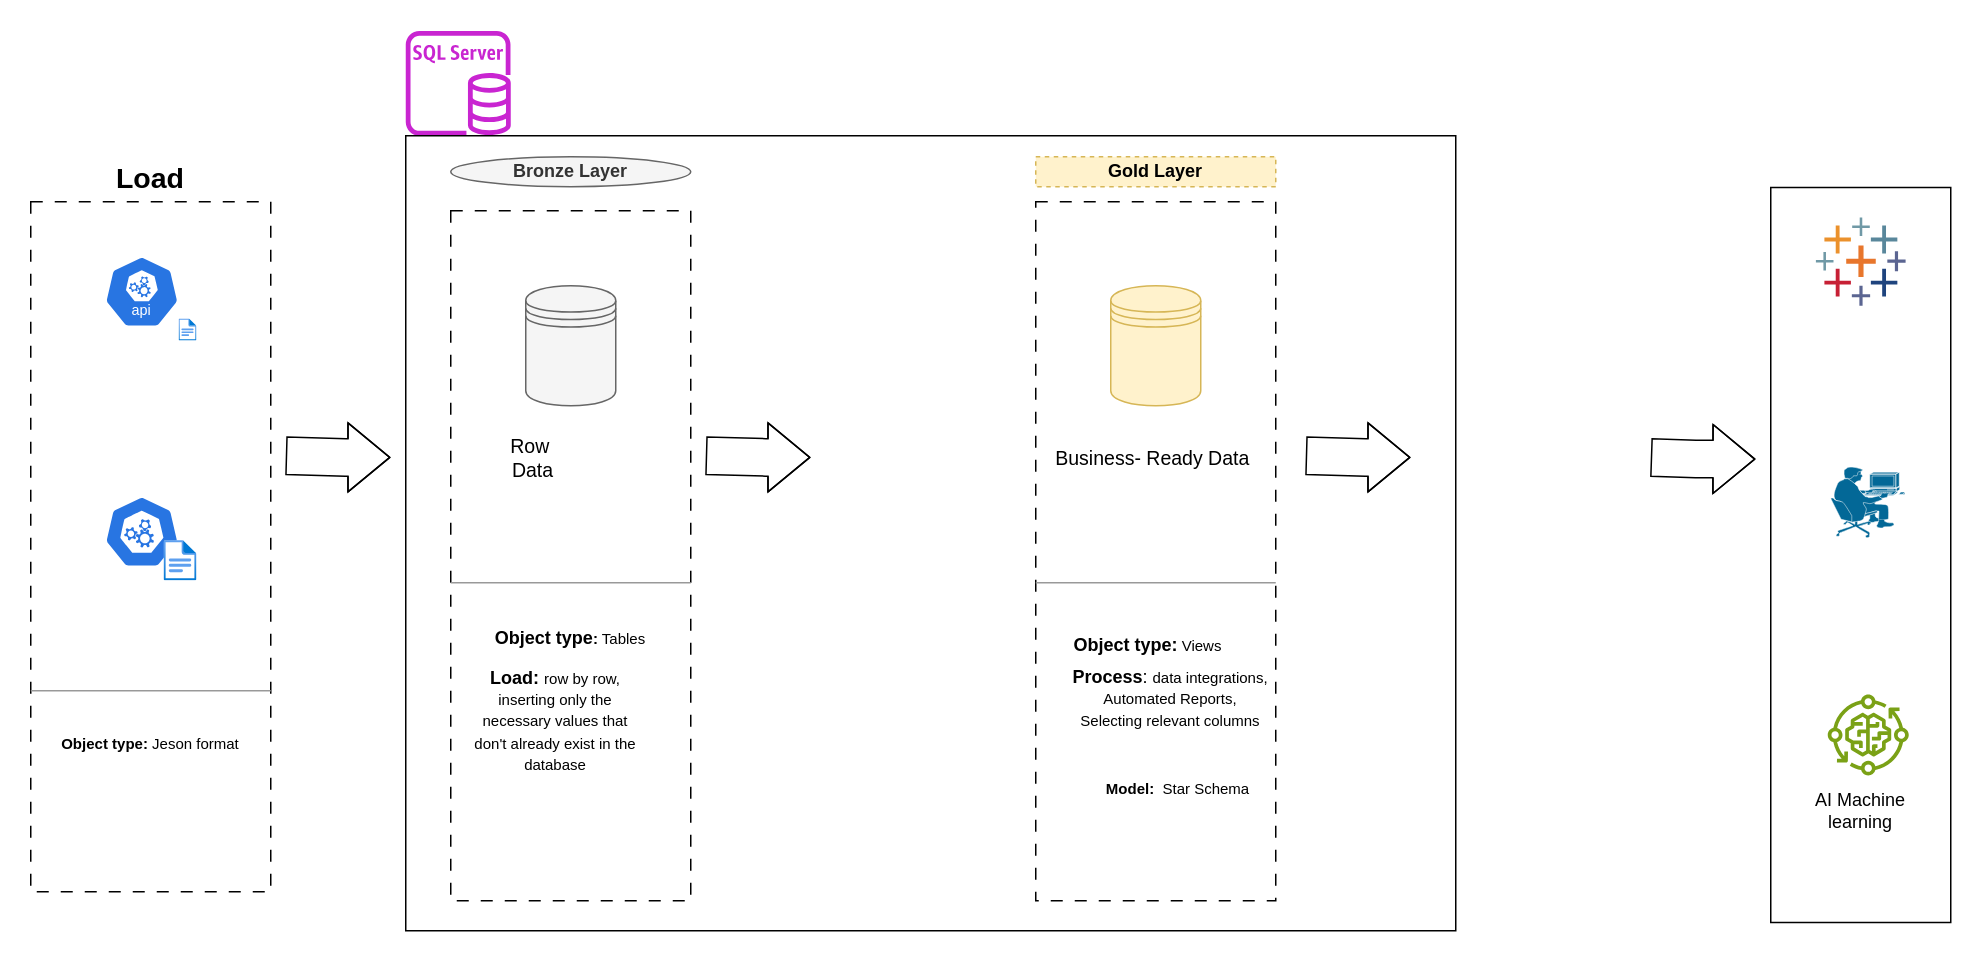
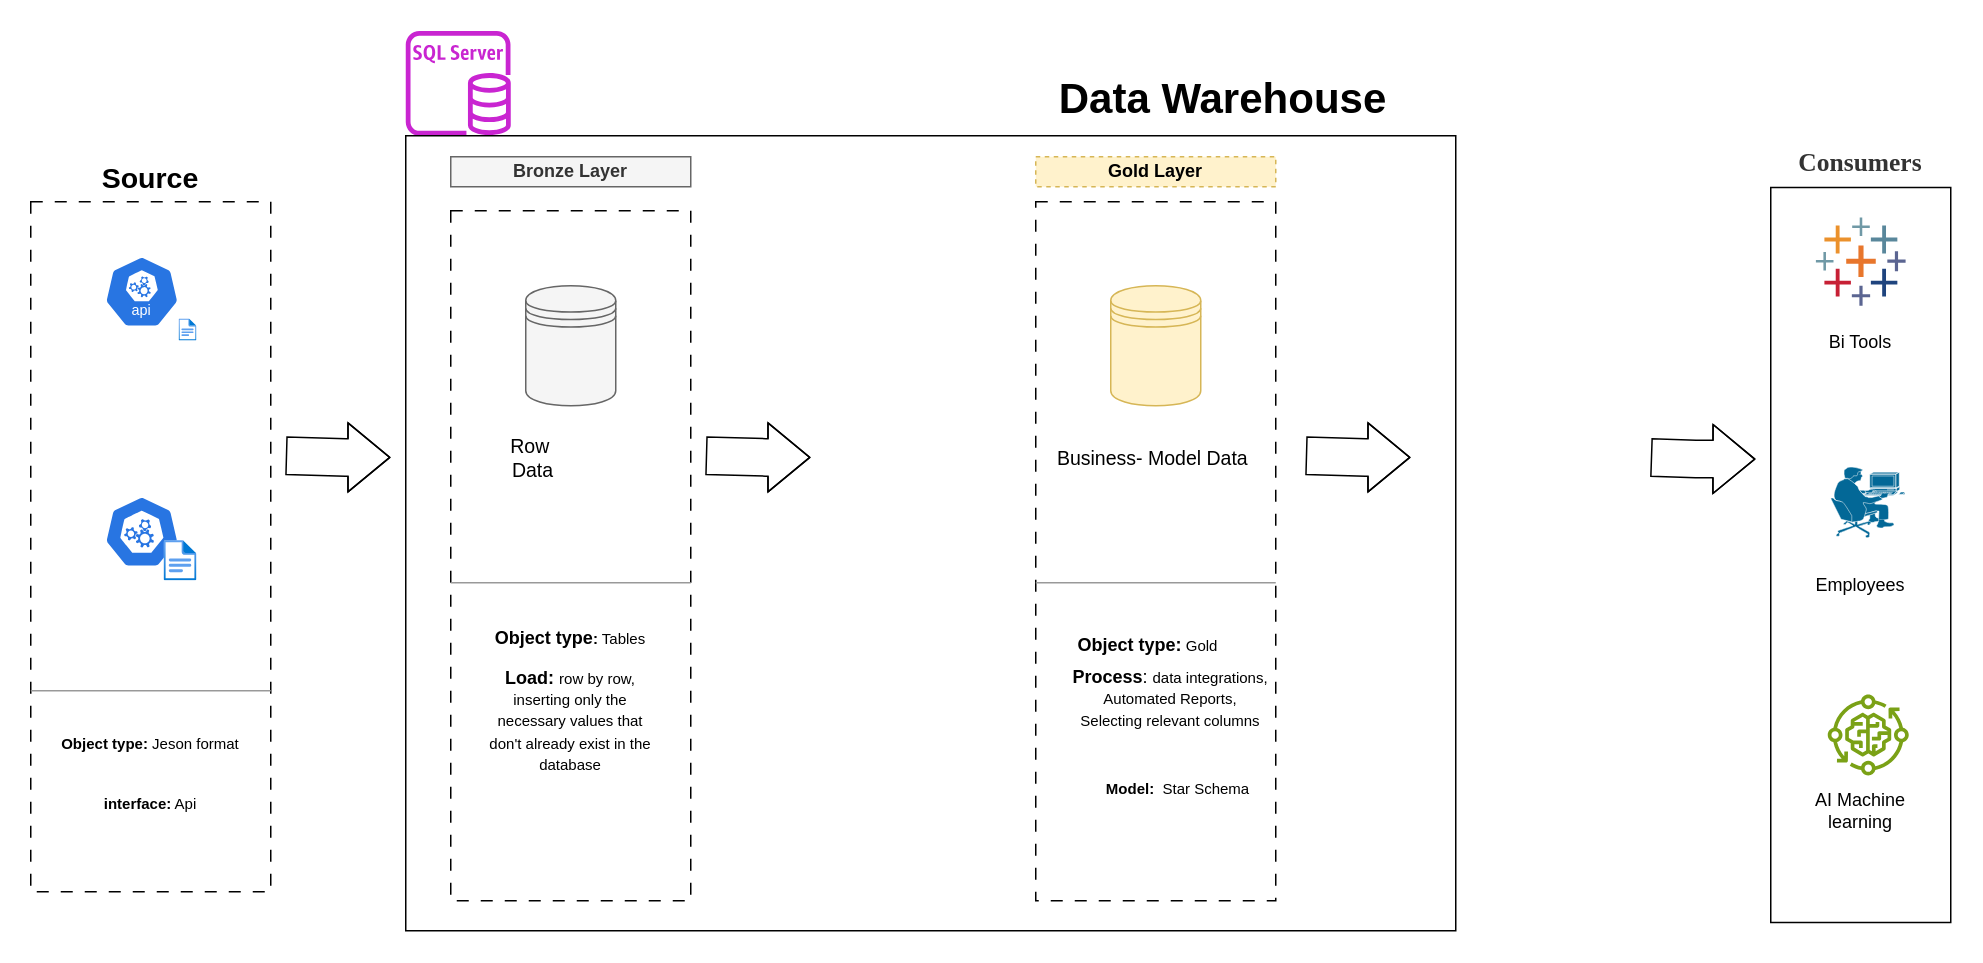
none -> (1223, 98)
none -> (1861, 164)
(571, 172) -> (571, 172)
(151, 179) -> (151, 179)
none -> (1861, 342)
(1156, 458) -> (1156, 458)
none -> (1861, 585)
(1148, 646) -> (1148, 646)
(556, 721) -> (571, 721)
none -> (151, 803)
